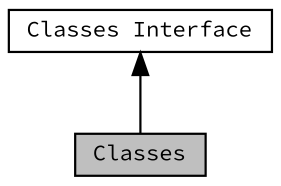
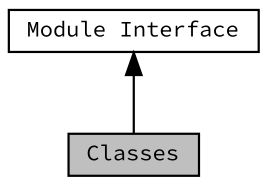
(140, 31) -> (134, 31)
